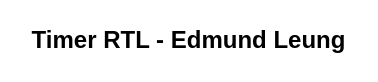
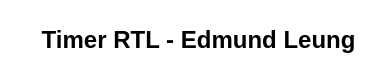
(189, 41) -> (199, 41)
